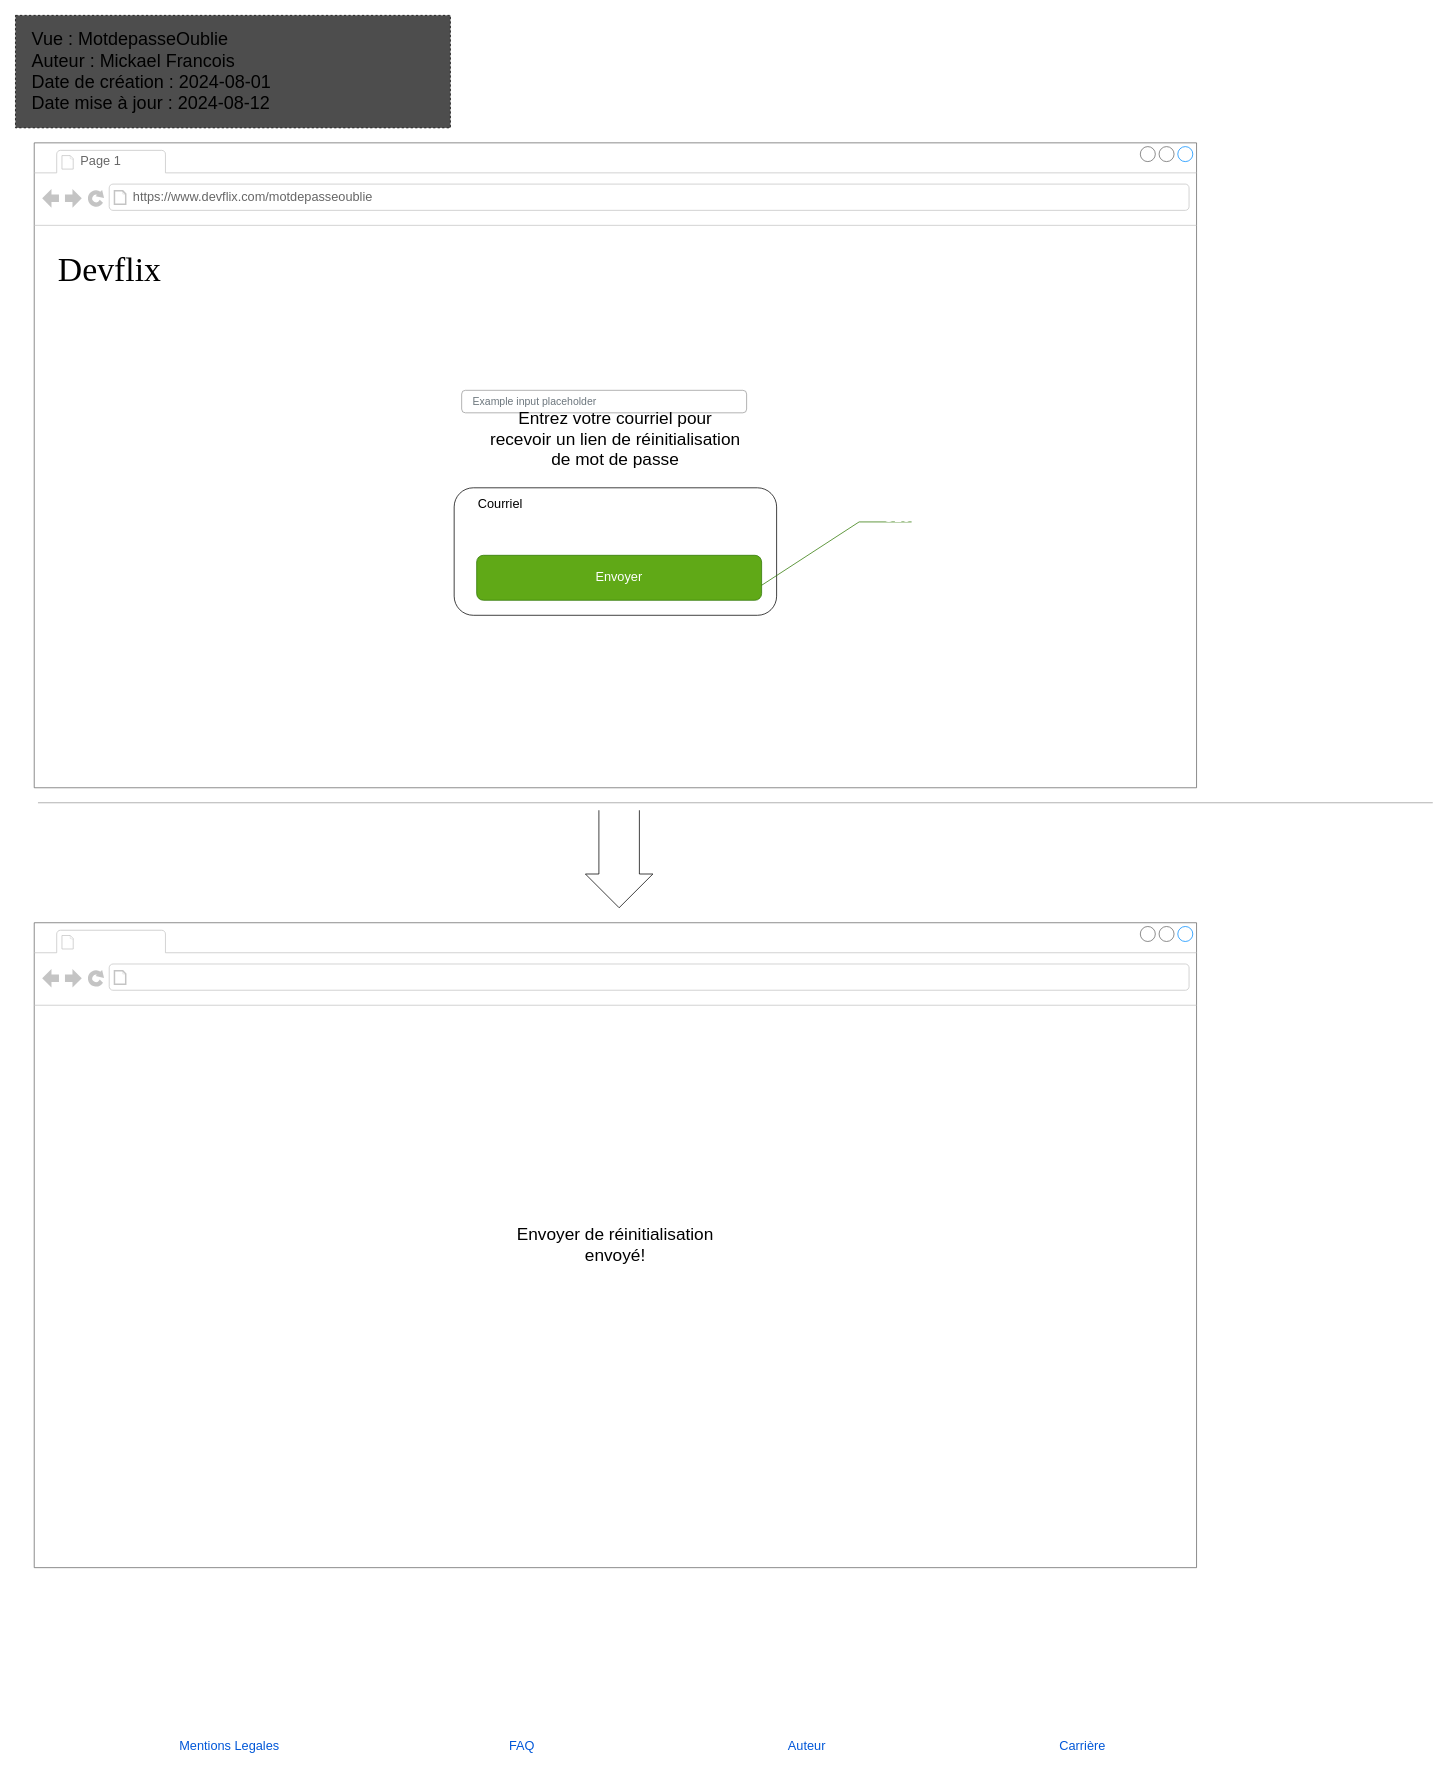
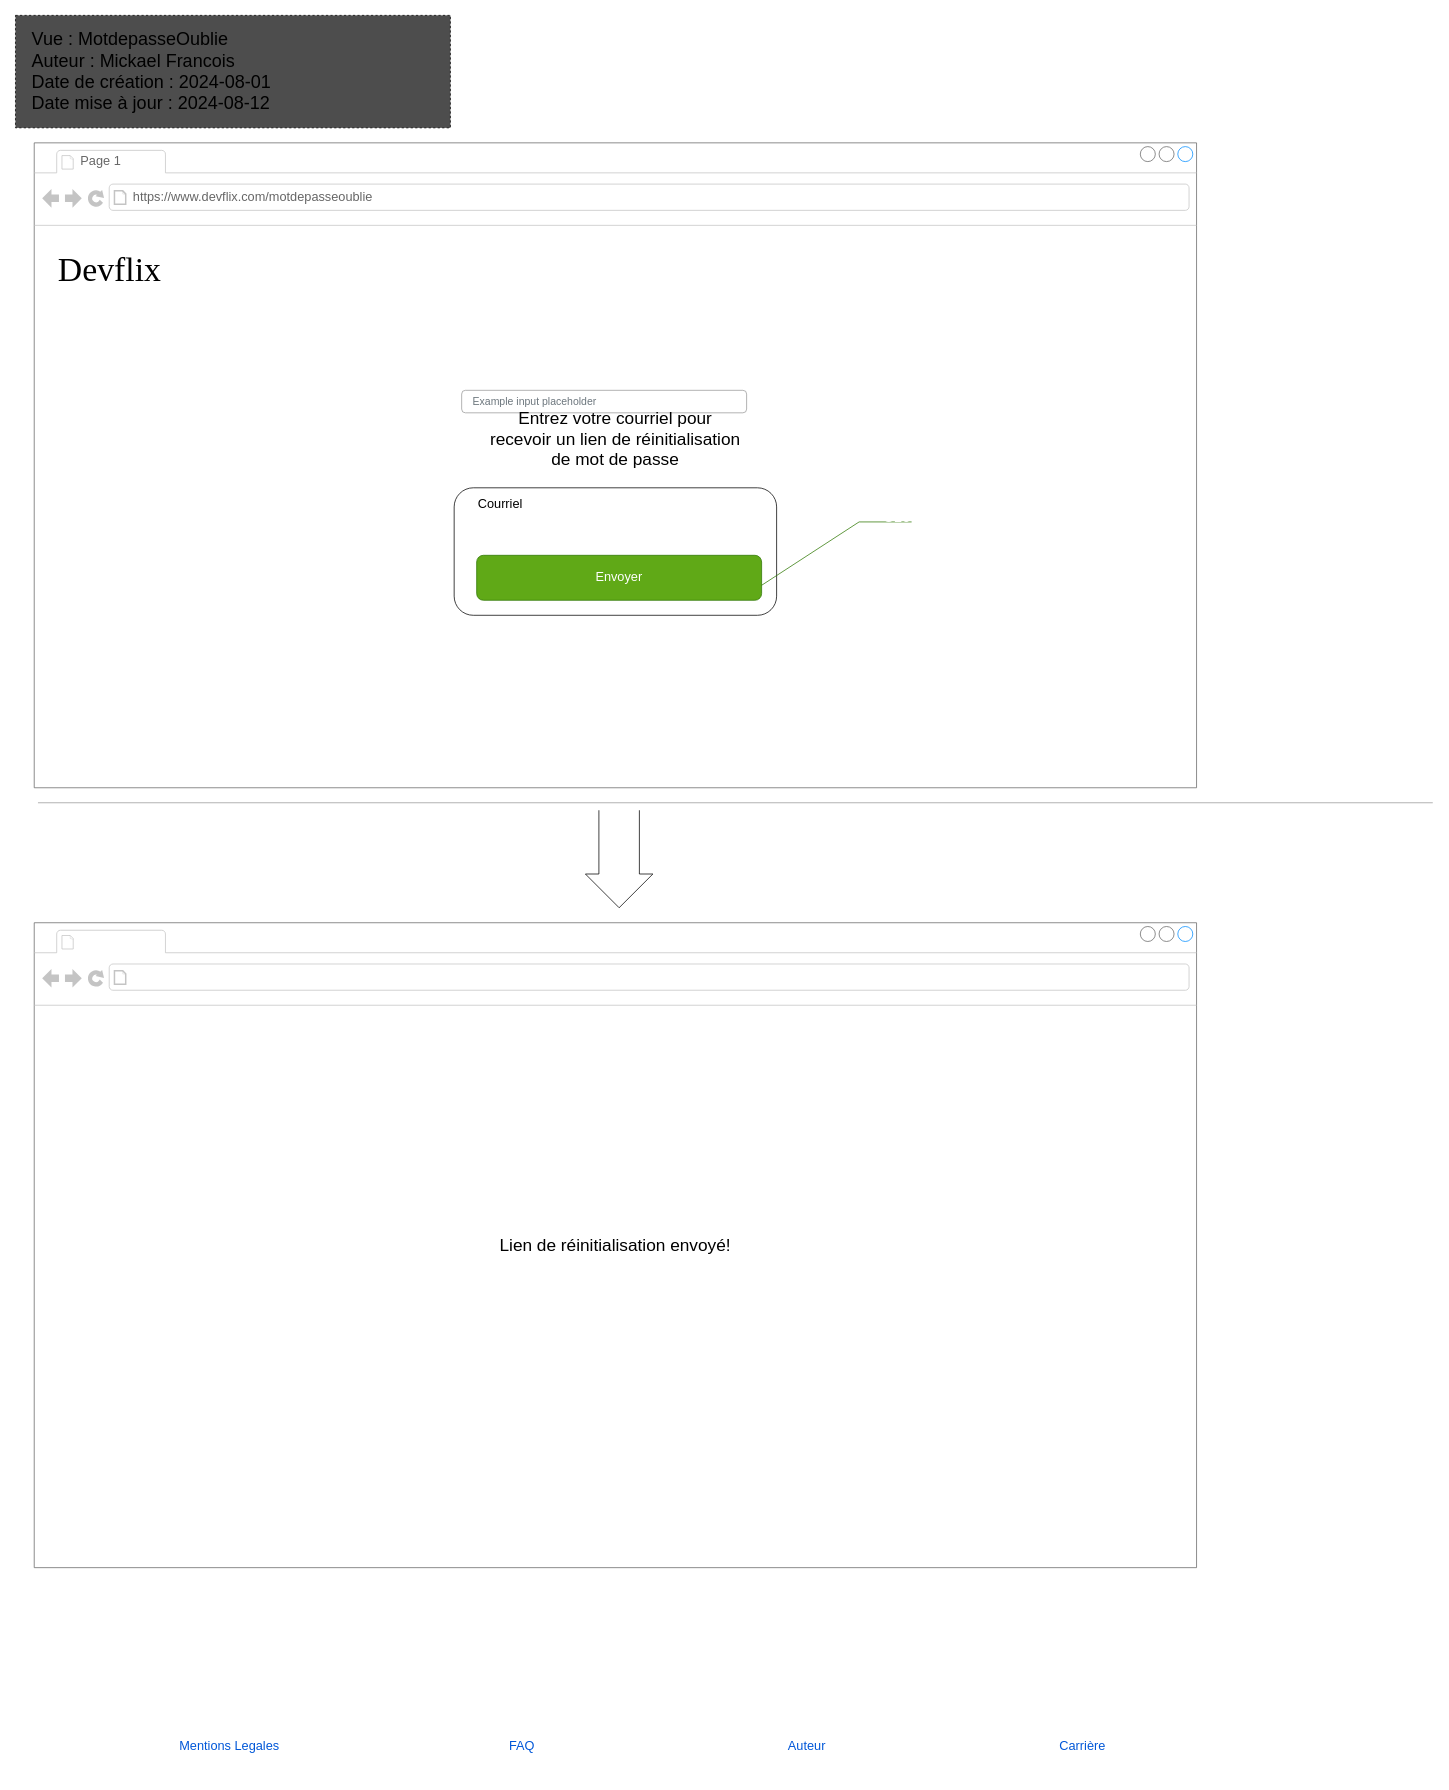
(615, 1245) -> (615, 1245)
